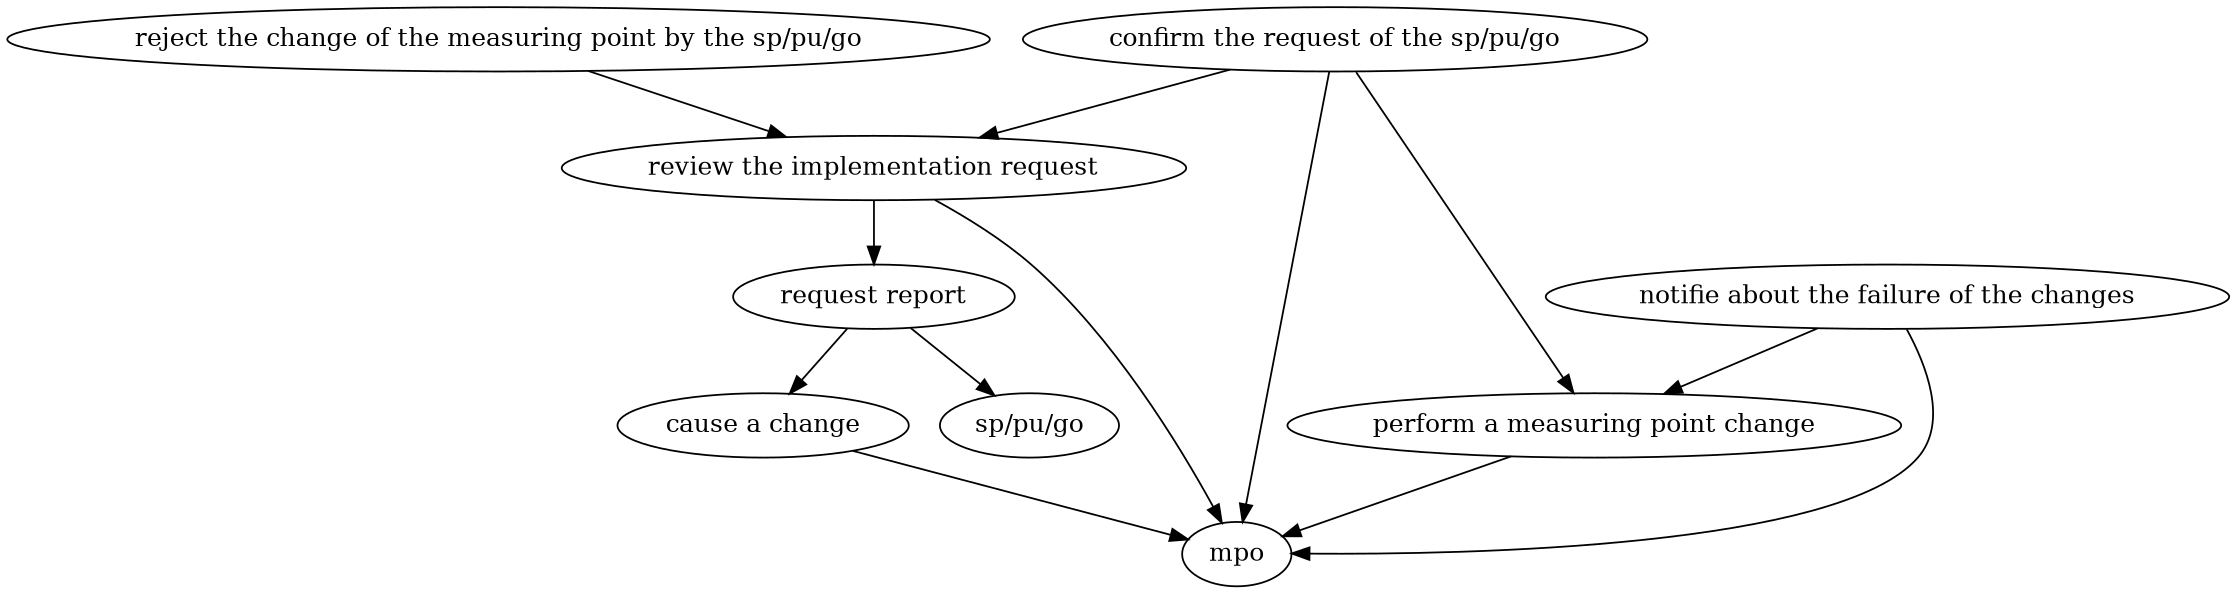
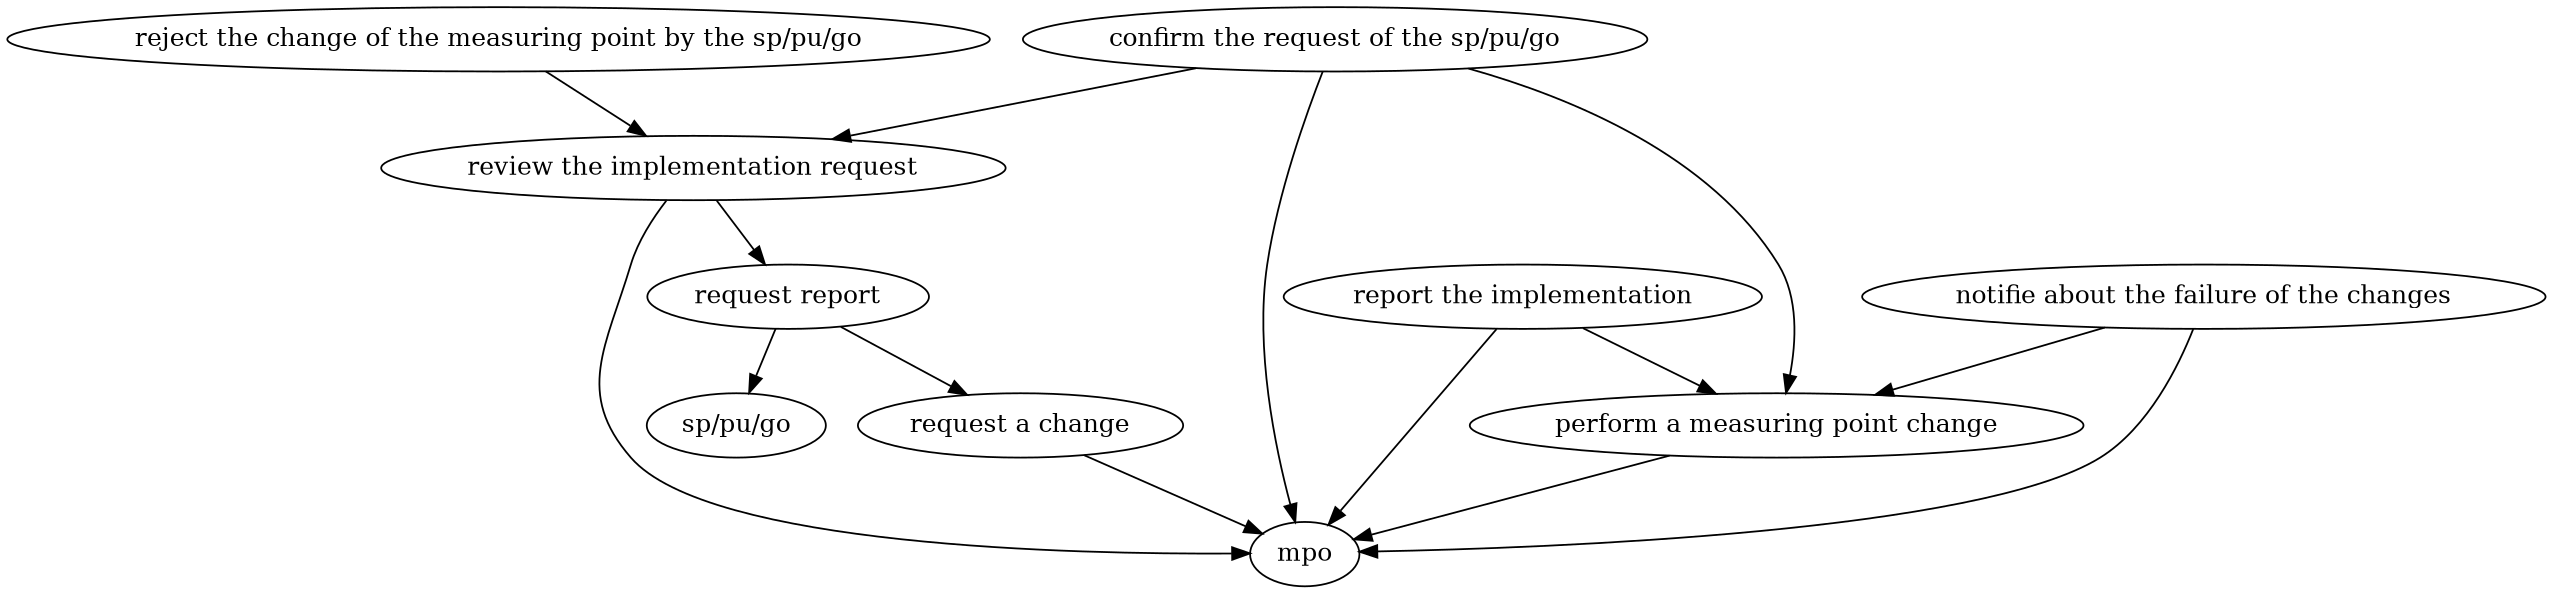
none -> (1523, 297)
(763, 425) -> (1021, 425)
